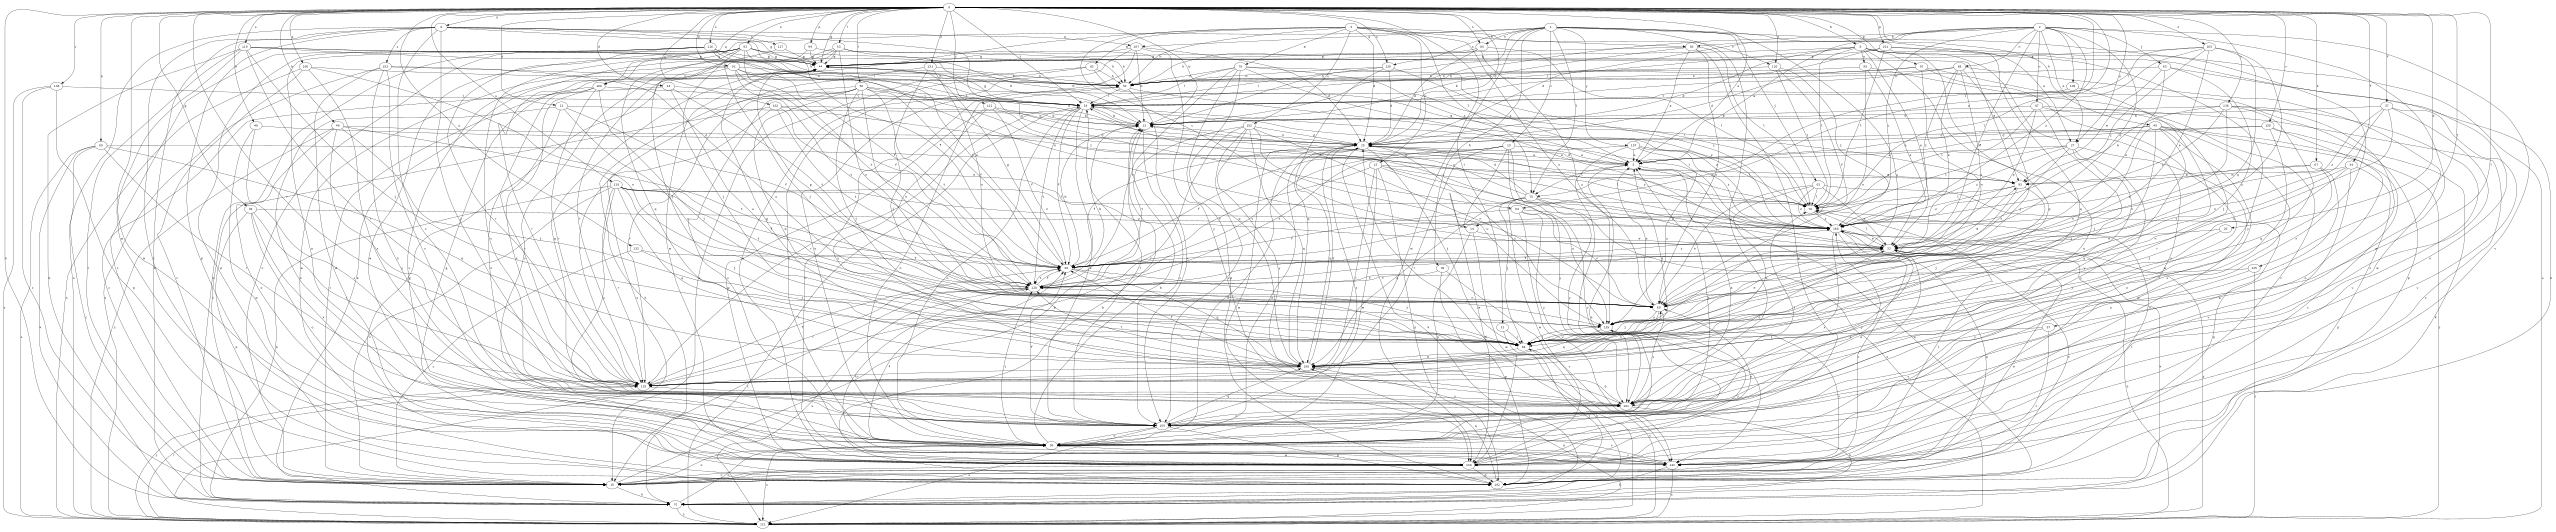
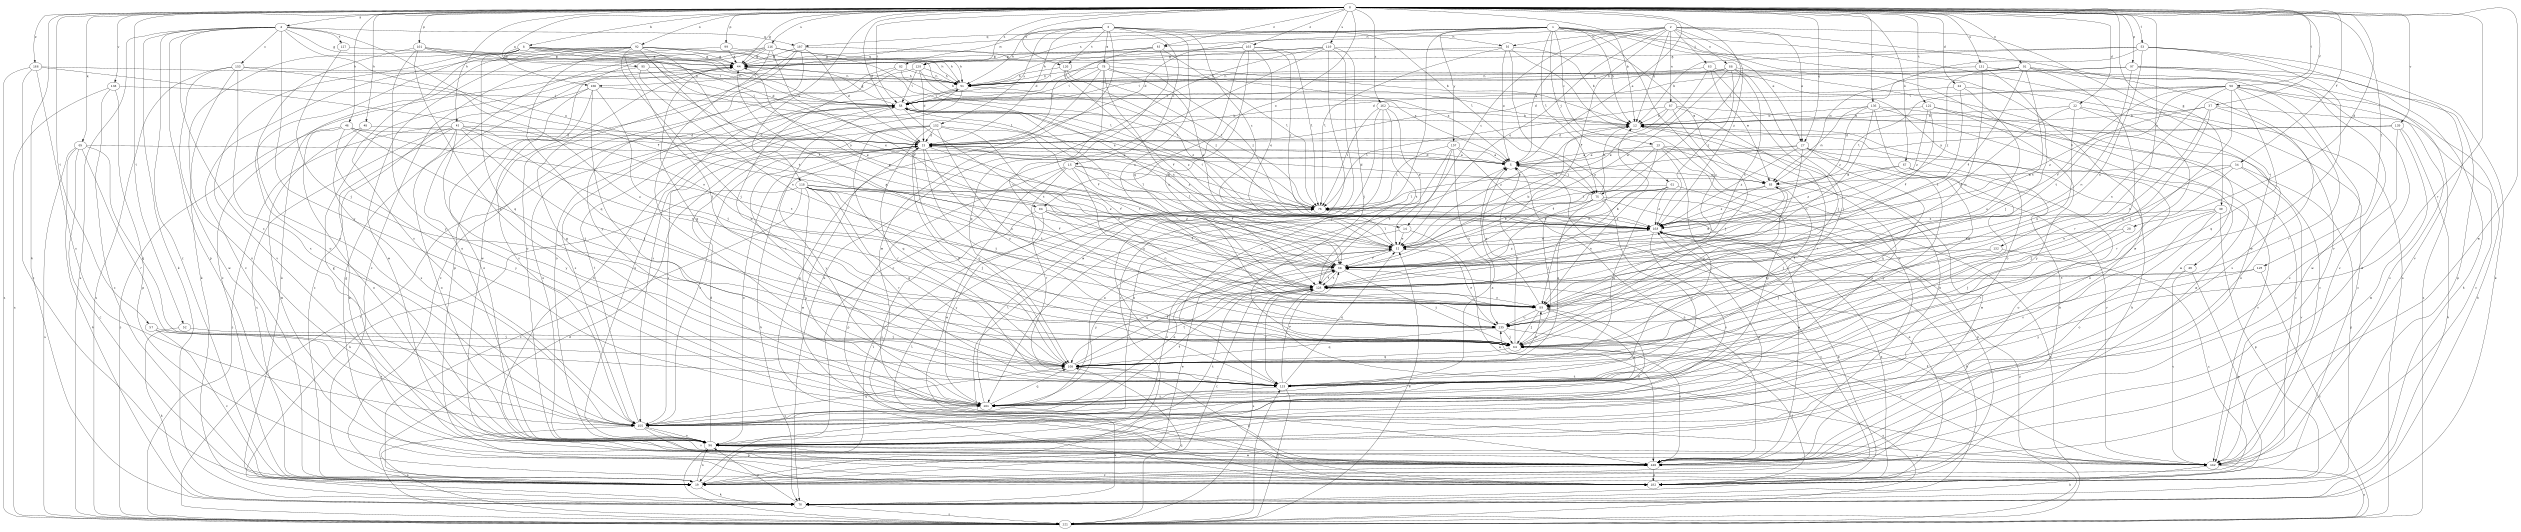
(2073, 86) -> none
(1308, 405) -> (1248, 433)
none -> (1935, 496)
